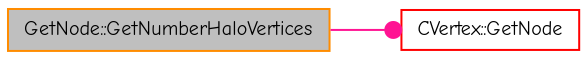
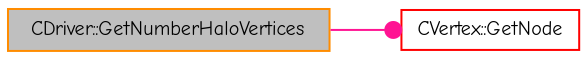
(169, 30) -> (169, 30)
